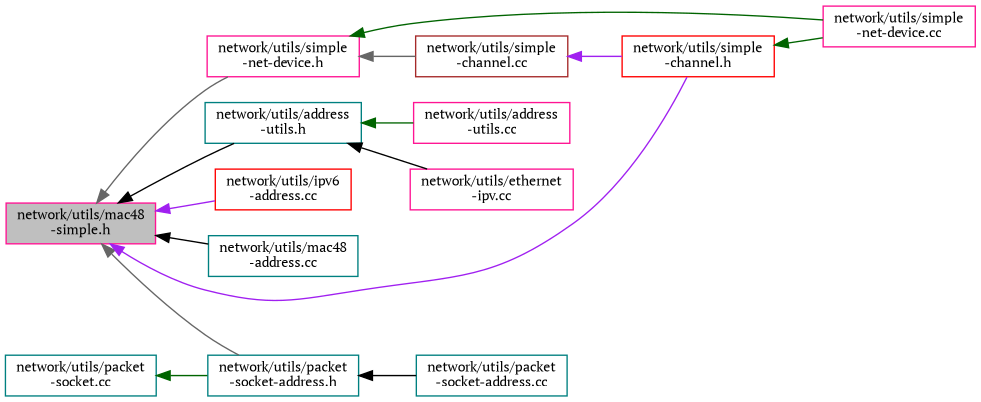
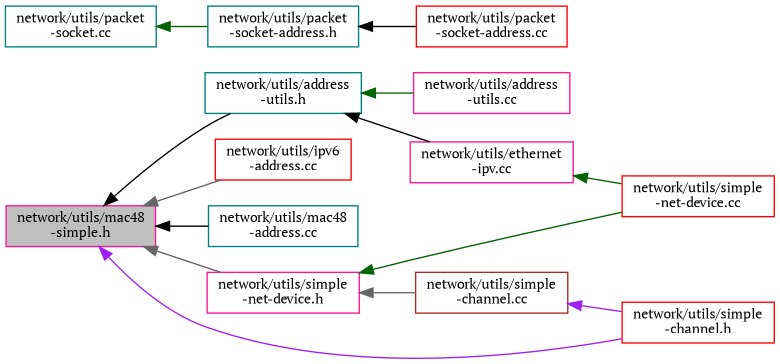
(899, 26) -> (698, 196)
(805, 40) -> (604, 181)
(192, 205) -> (189, 191)
(172, 309) -> none
(492, 376) -> (492, 26)
